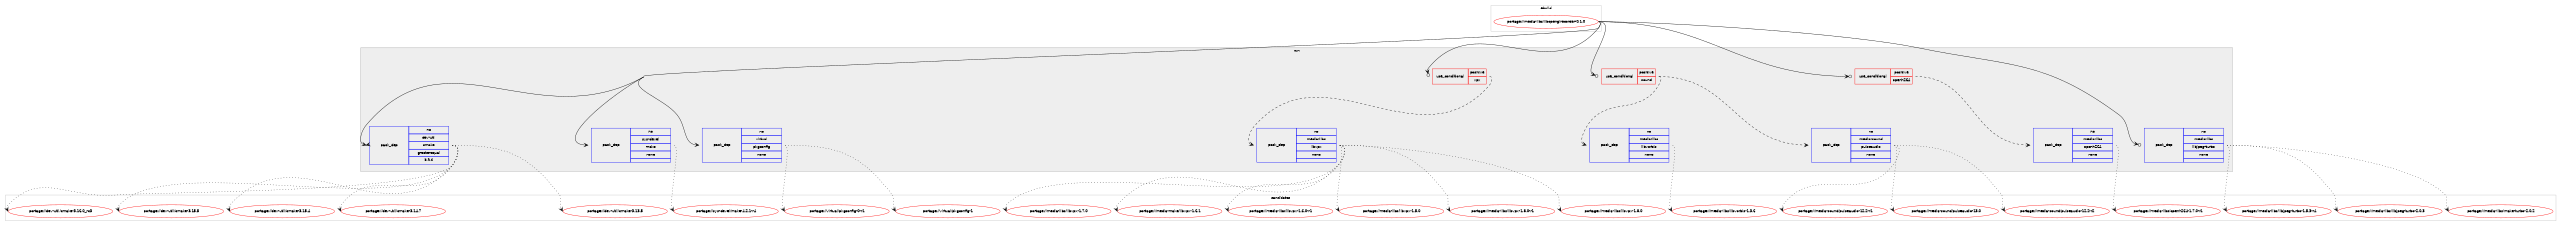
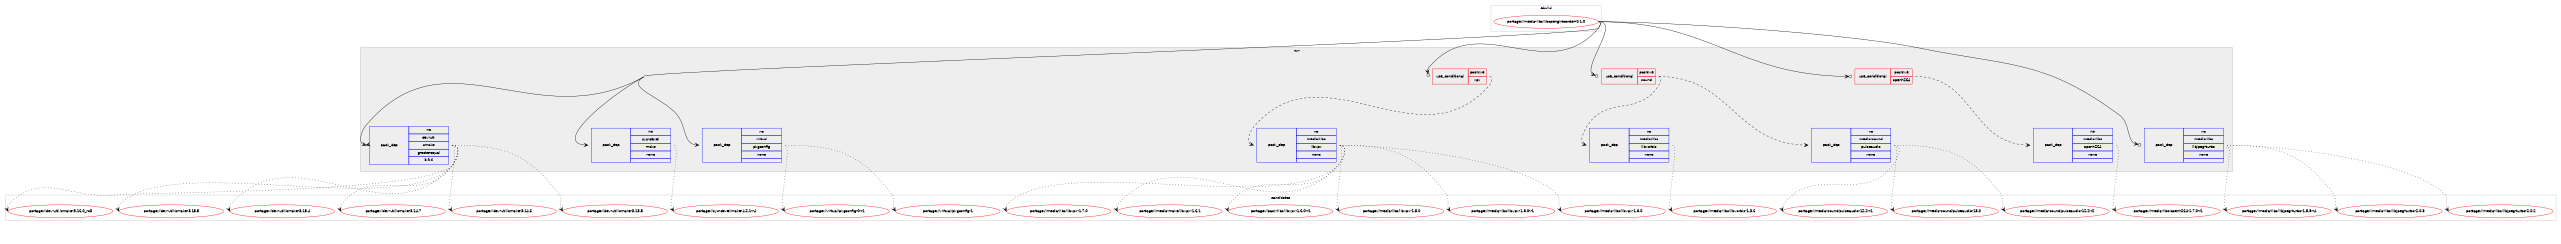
none -> (504, 211)
(1281, 211) -> (1281, 211)
(2501, 211) -> (2501, 211)
